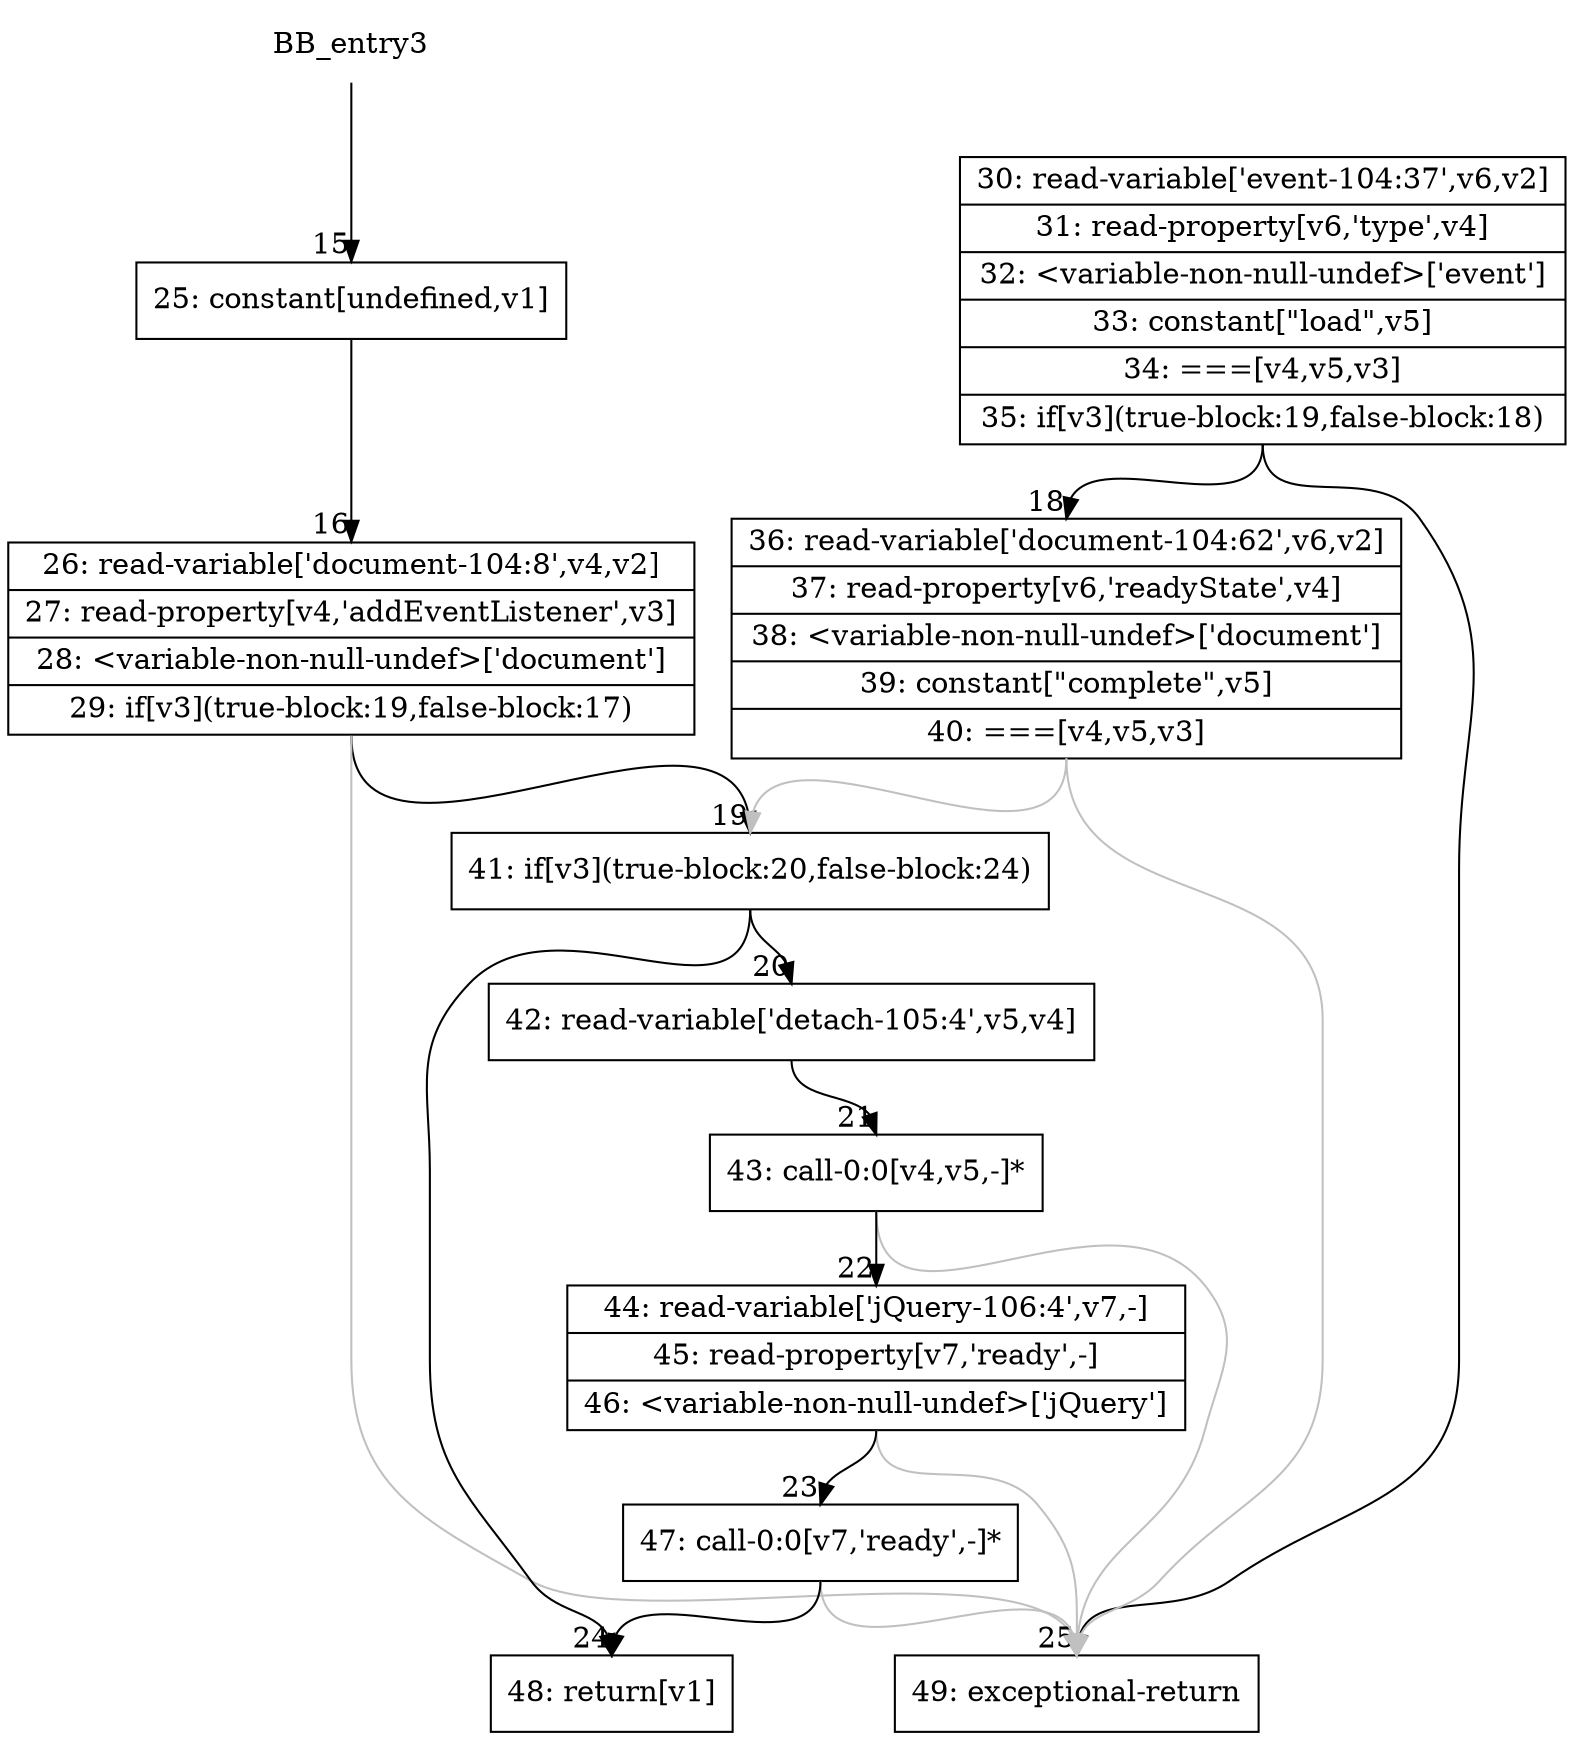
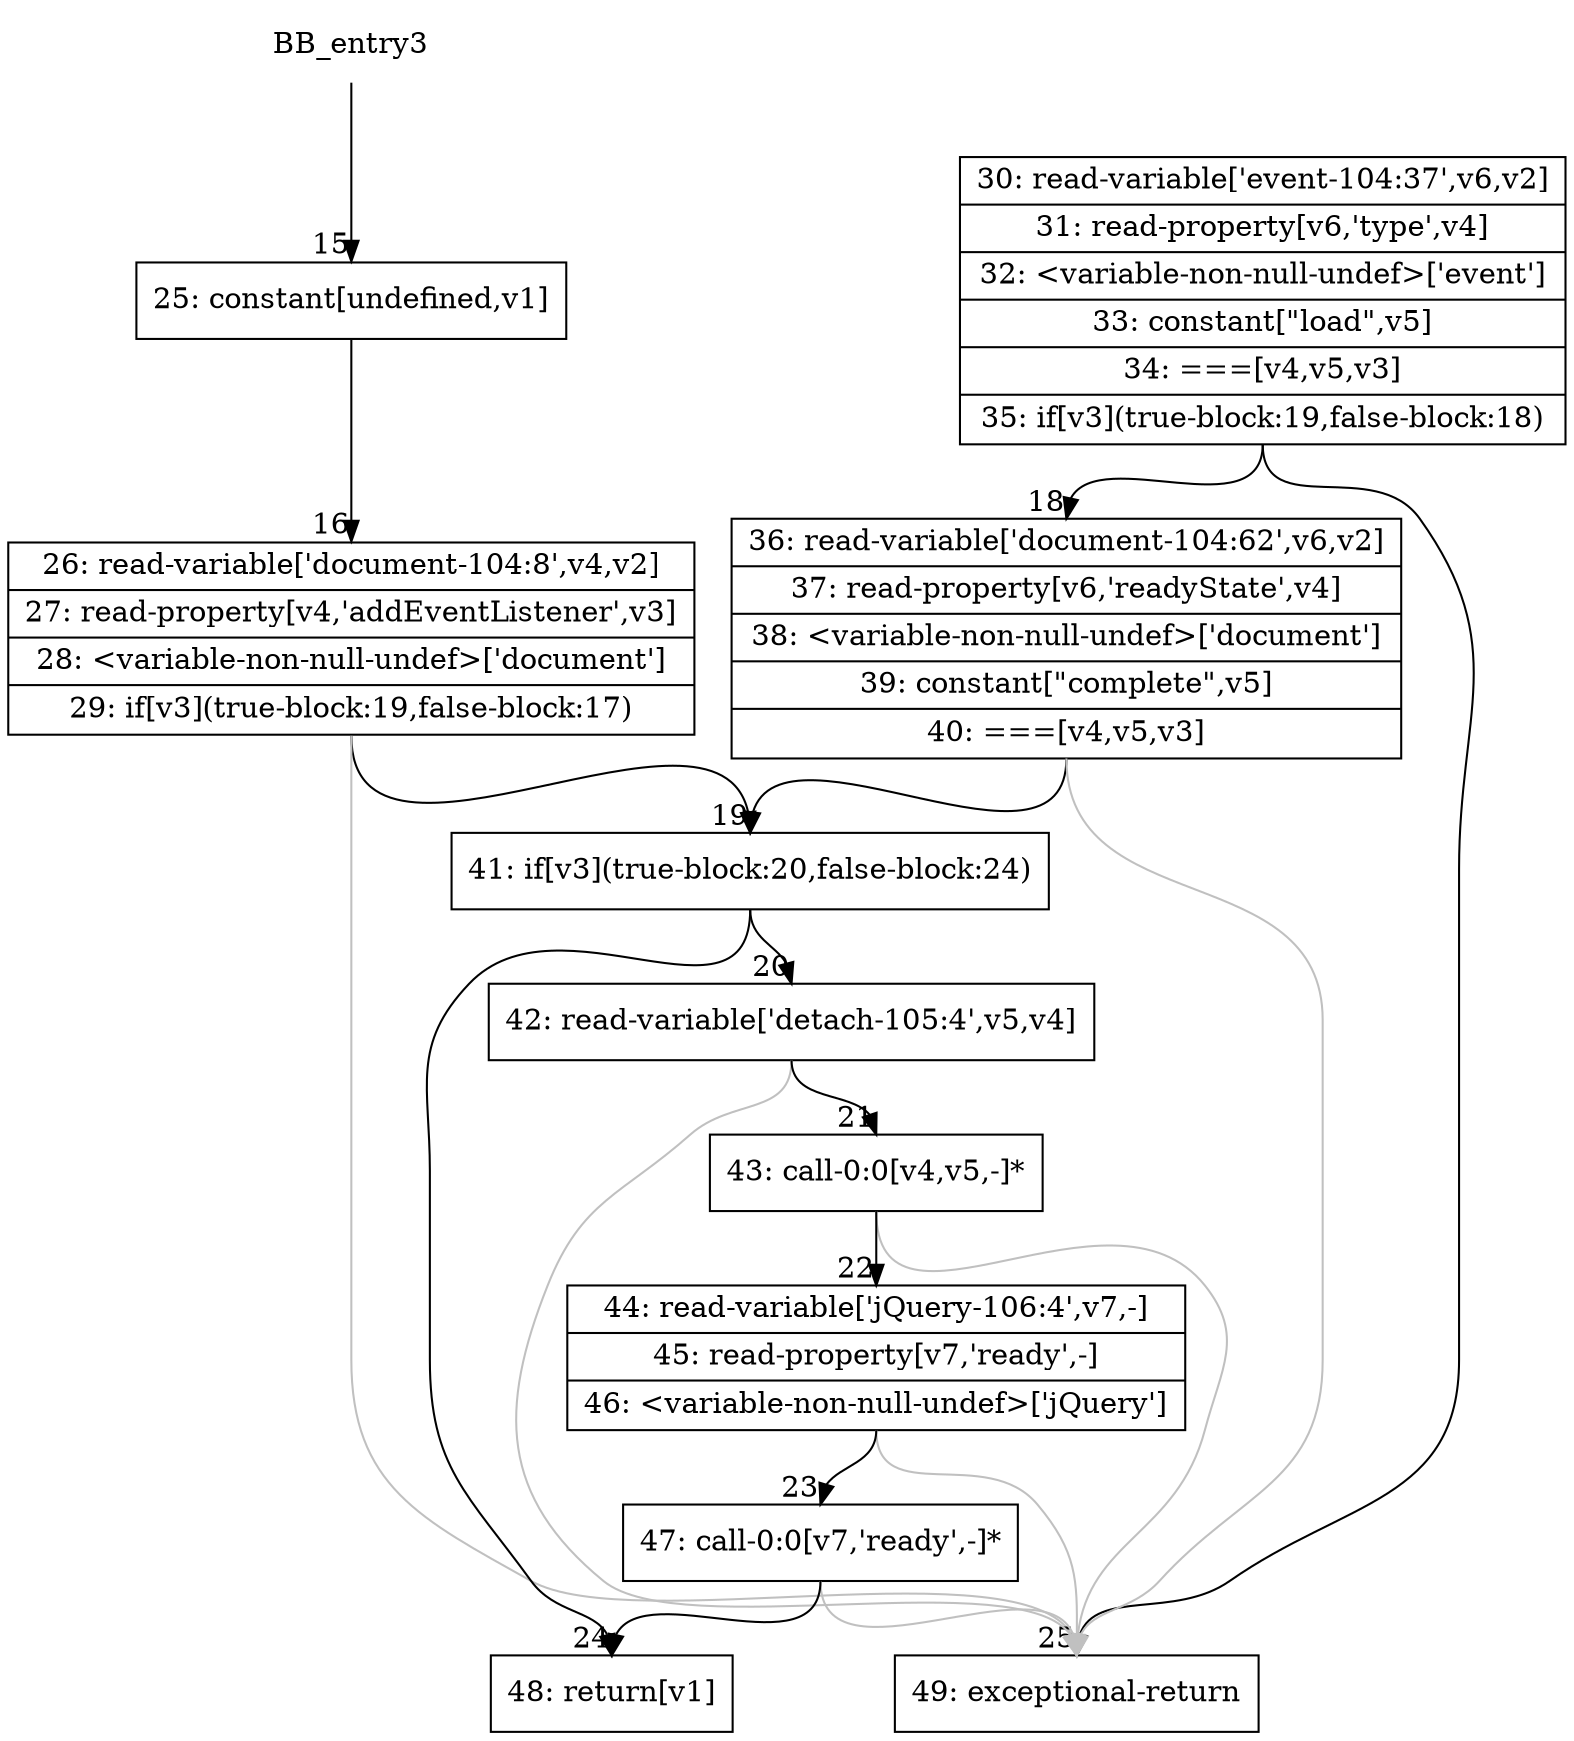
(918, 798) -> (918, 798)
none -> (540, 1507)
